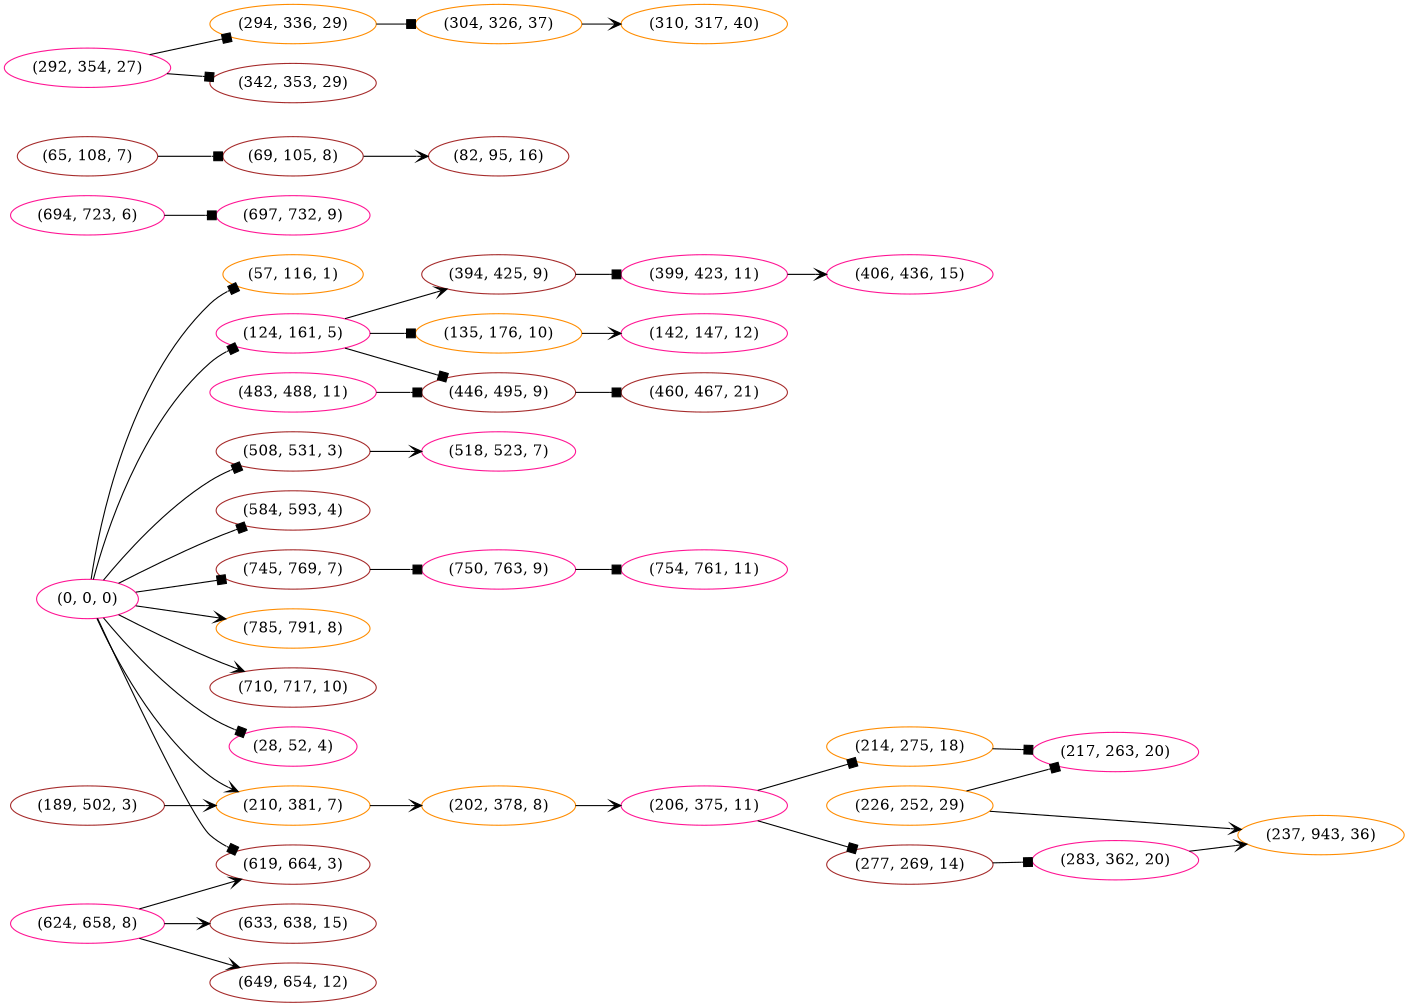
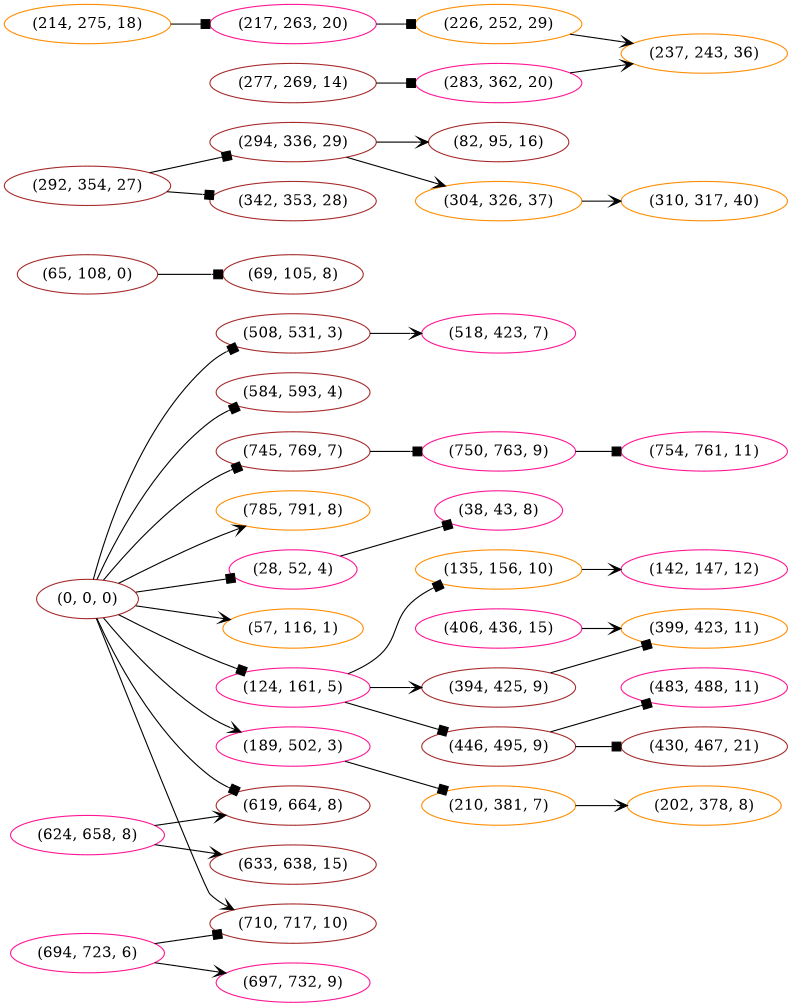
(293, 24) -> (293, 142)
(390, 24) -> (391, 170)
(87, 68) -> (87, 186)
(293, 83) -> (293, 201)
(87, 156) -> (87, 274)
(390, 156) -> (397, 142)
(185, 215) -> (185, 967)
(704, 274) -> (704, 629)
(802, 274) -> (596, 629)
(499, 333) -> (499, 569)
(393, 392) -> (595, 719)
(704, 392) -> (704, 747)
(134, 422) -> (178, 612)
(499, 451) -> (499, 333)
none -> (499, 510)
(87, 599) -> (87, 599)
(151, 712) -> (161, 679)
(1008, 780) -> (390, 24)
(87, 806) -> (293, 747)
(183, 806) -> (391, 775)
(704, 806) -> none
(1321, 835) -> (704, 54)
(293, 865) -> (293, 806)
none -> (183, 939)
(293, 983) -> none
